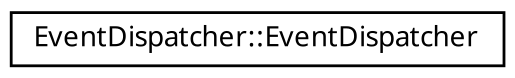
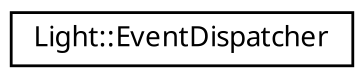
(258, 39) -> (182, 39)
